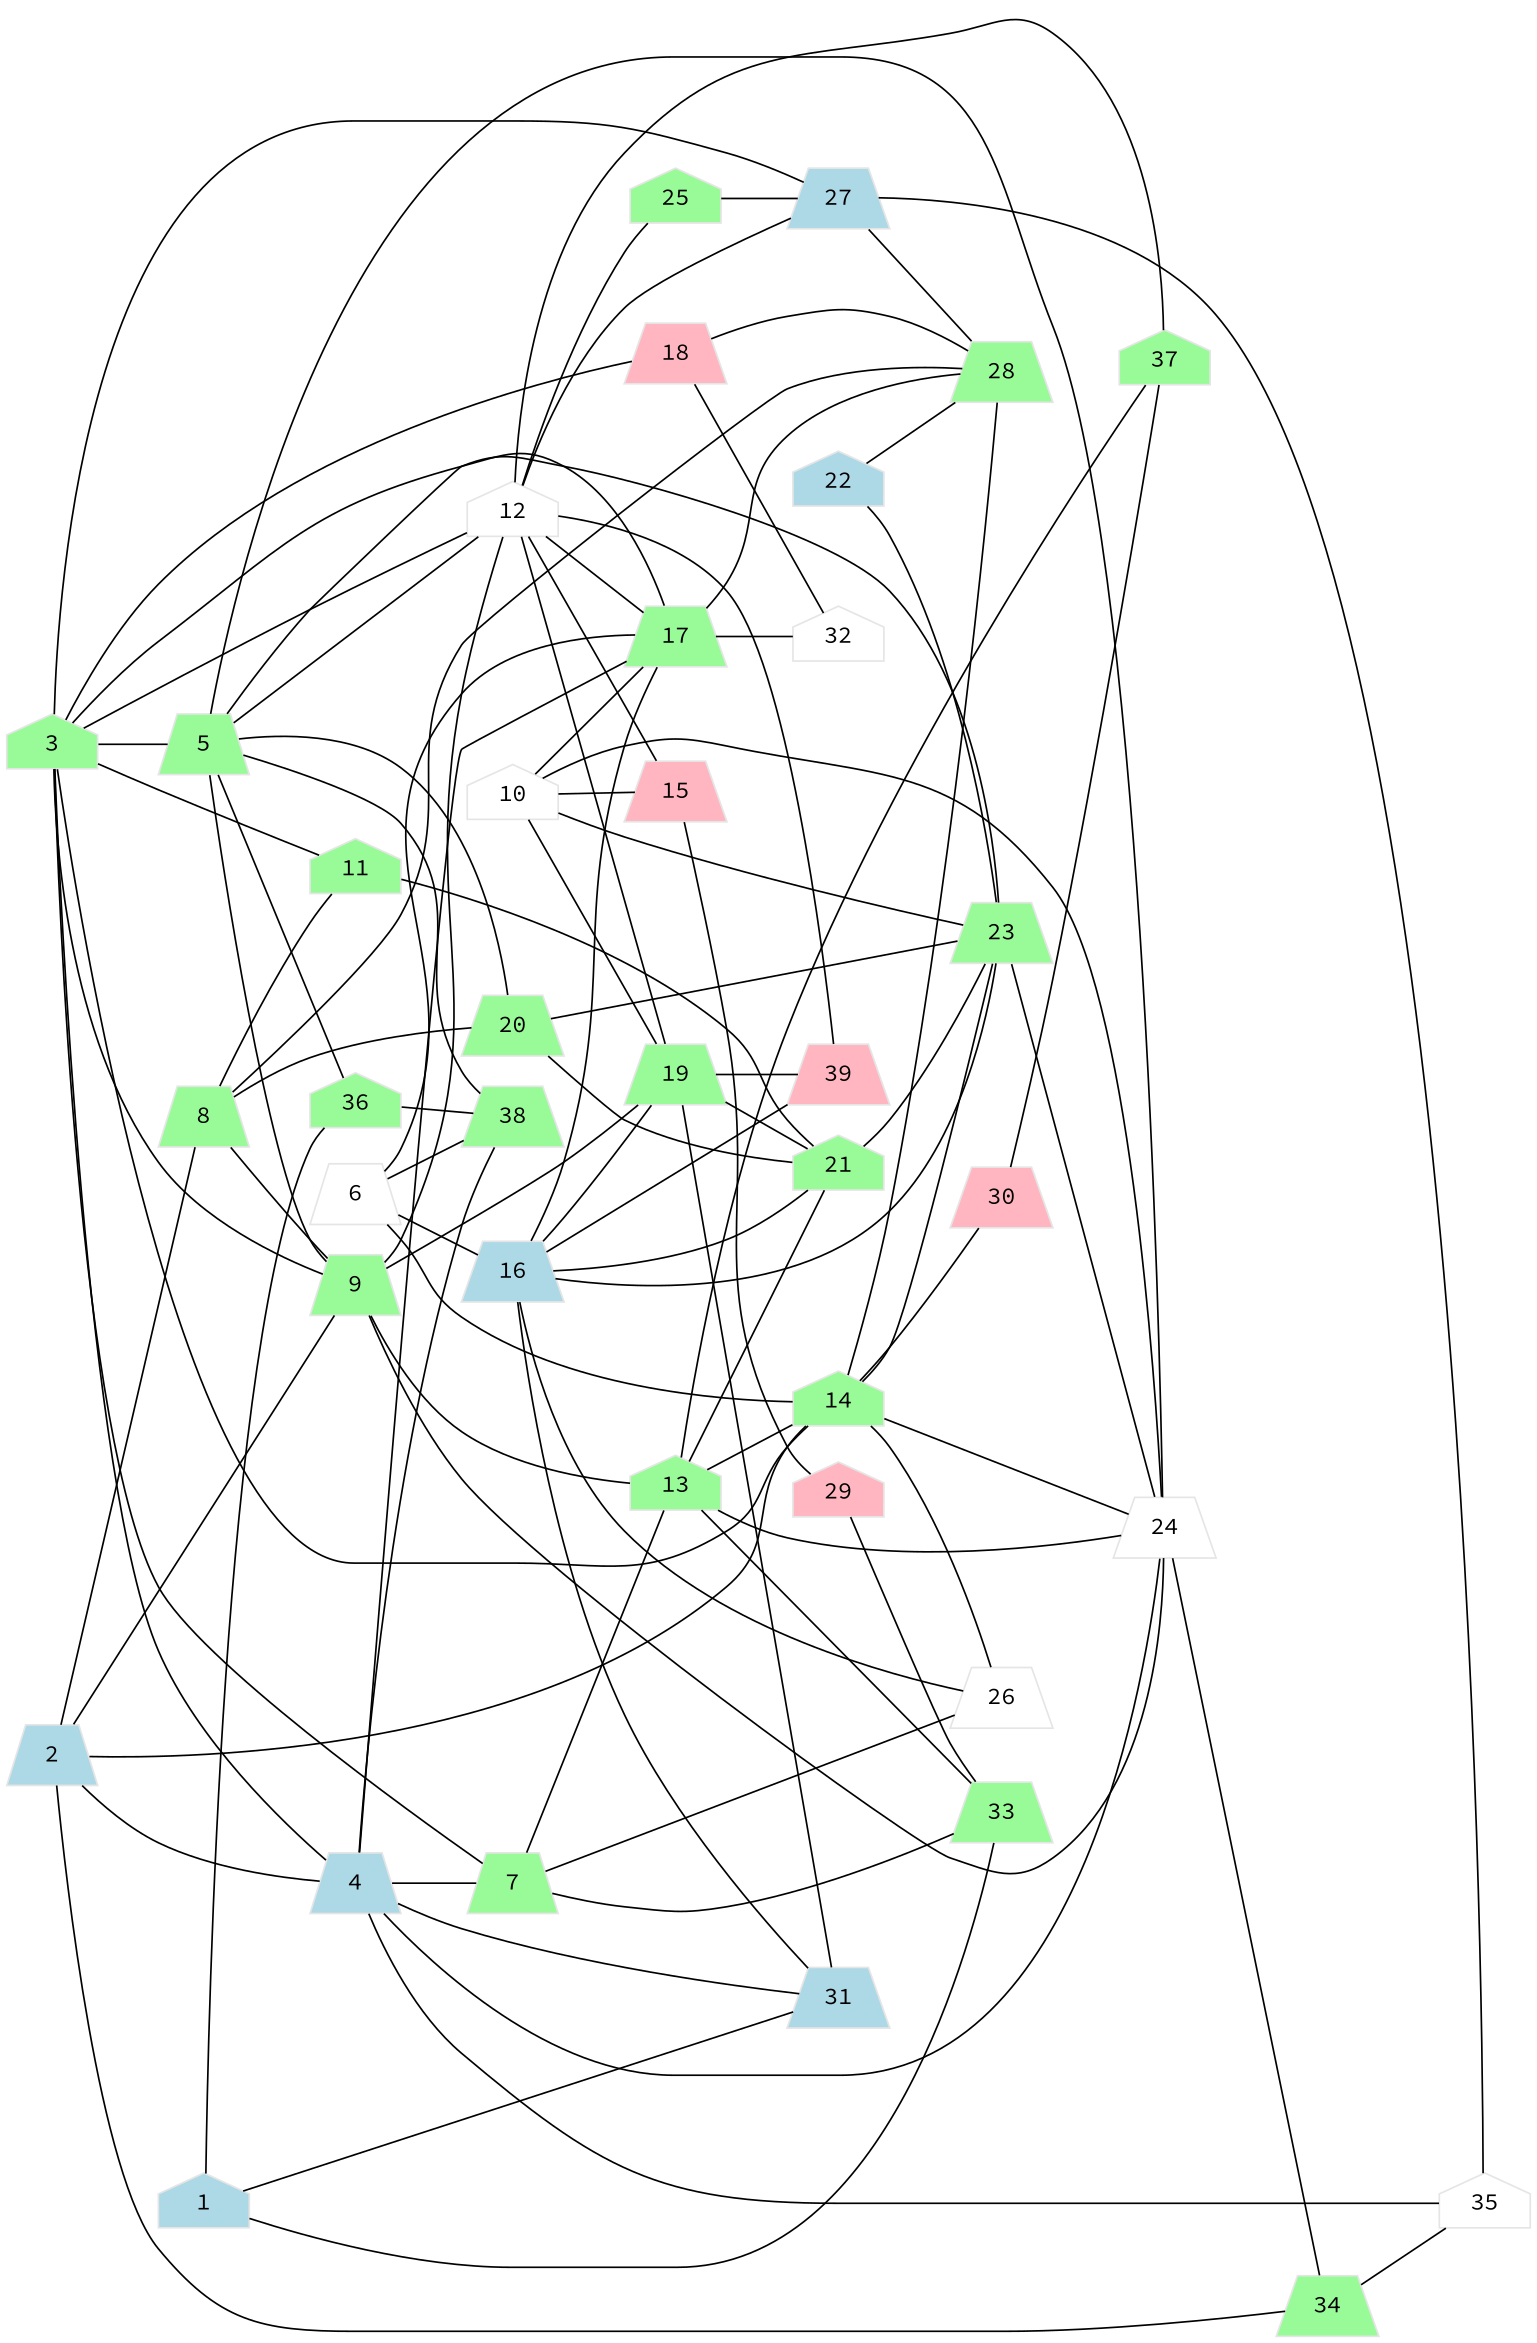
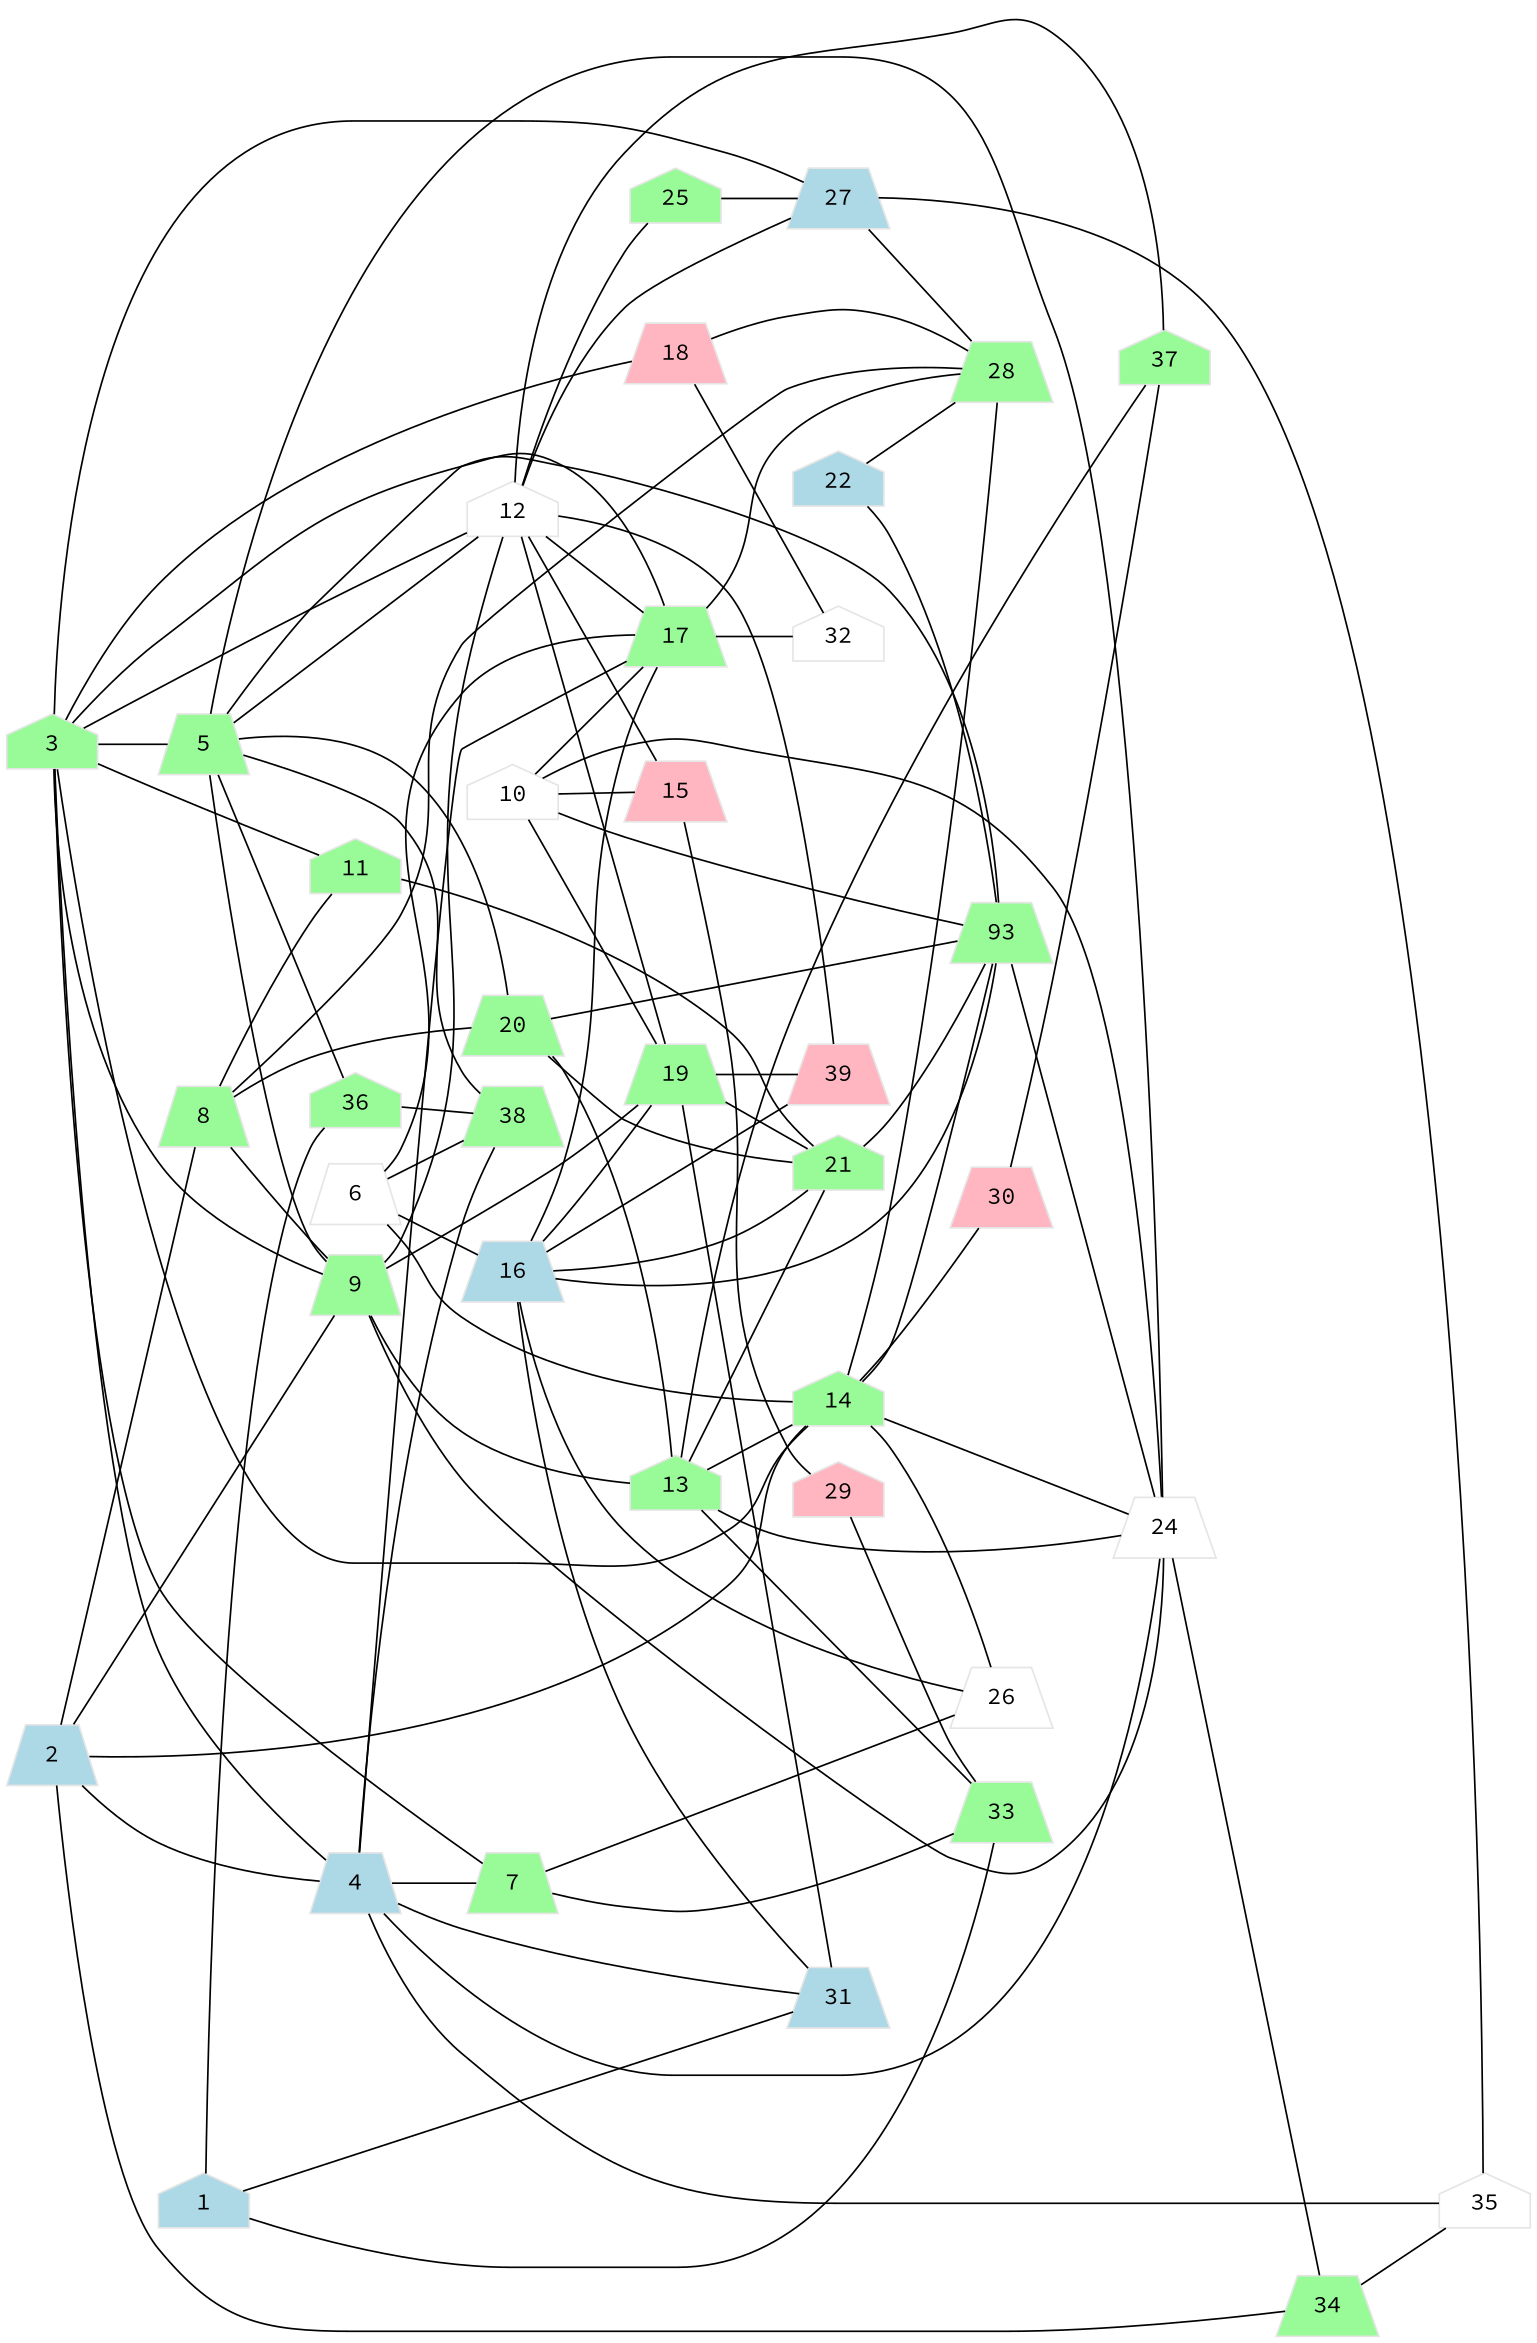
(1002, 933) -> (1002, 933)
(595, 1682) -> (635, 1249)
